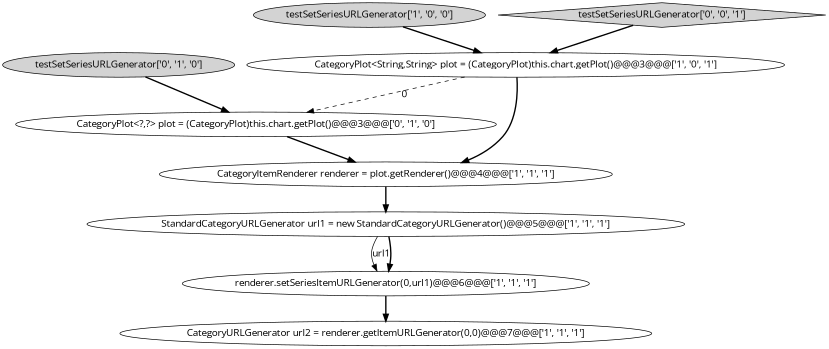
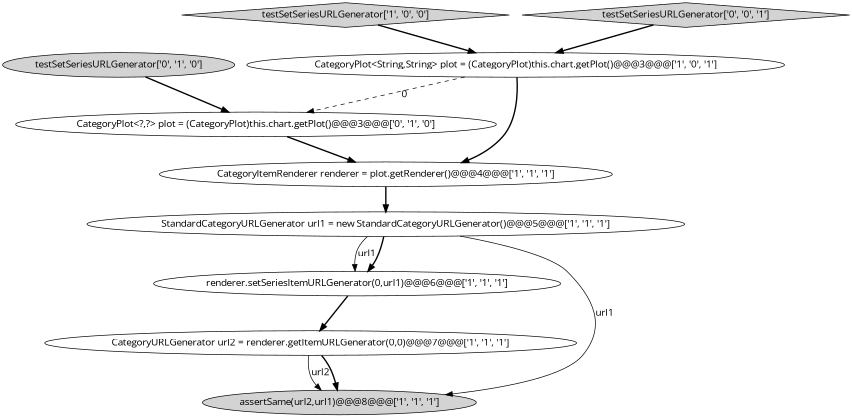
(369, 15) -> (346, 15)
none -> (339, 402)
